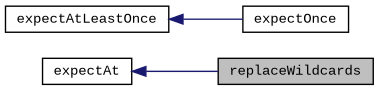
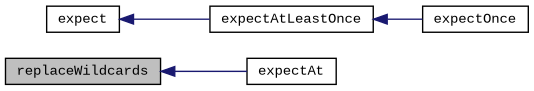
none -> (83, 19)
(182, 71) -> (211, 71)
